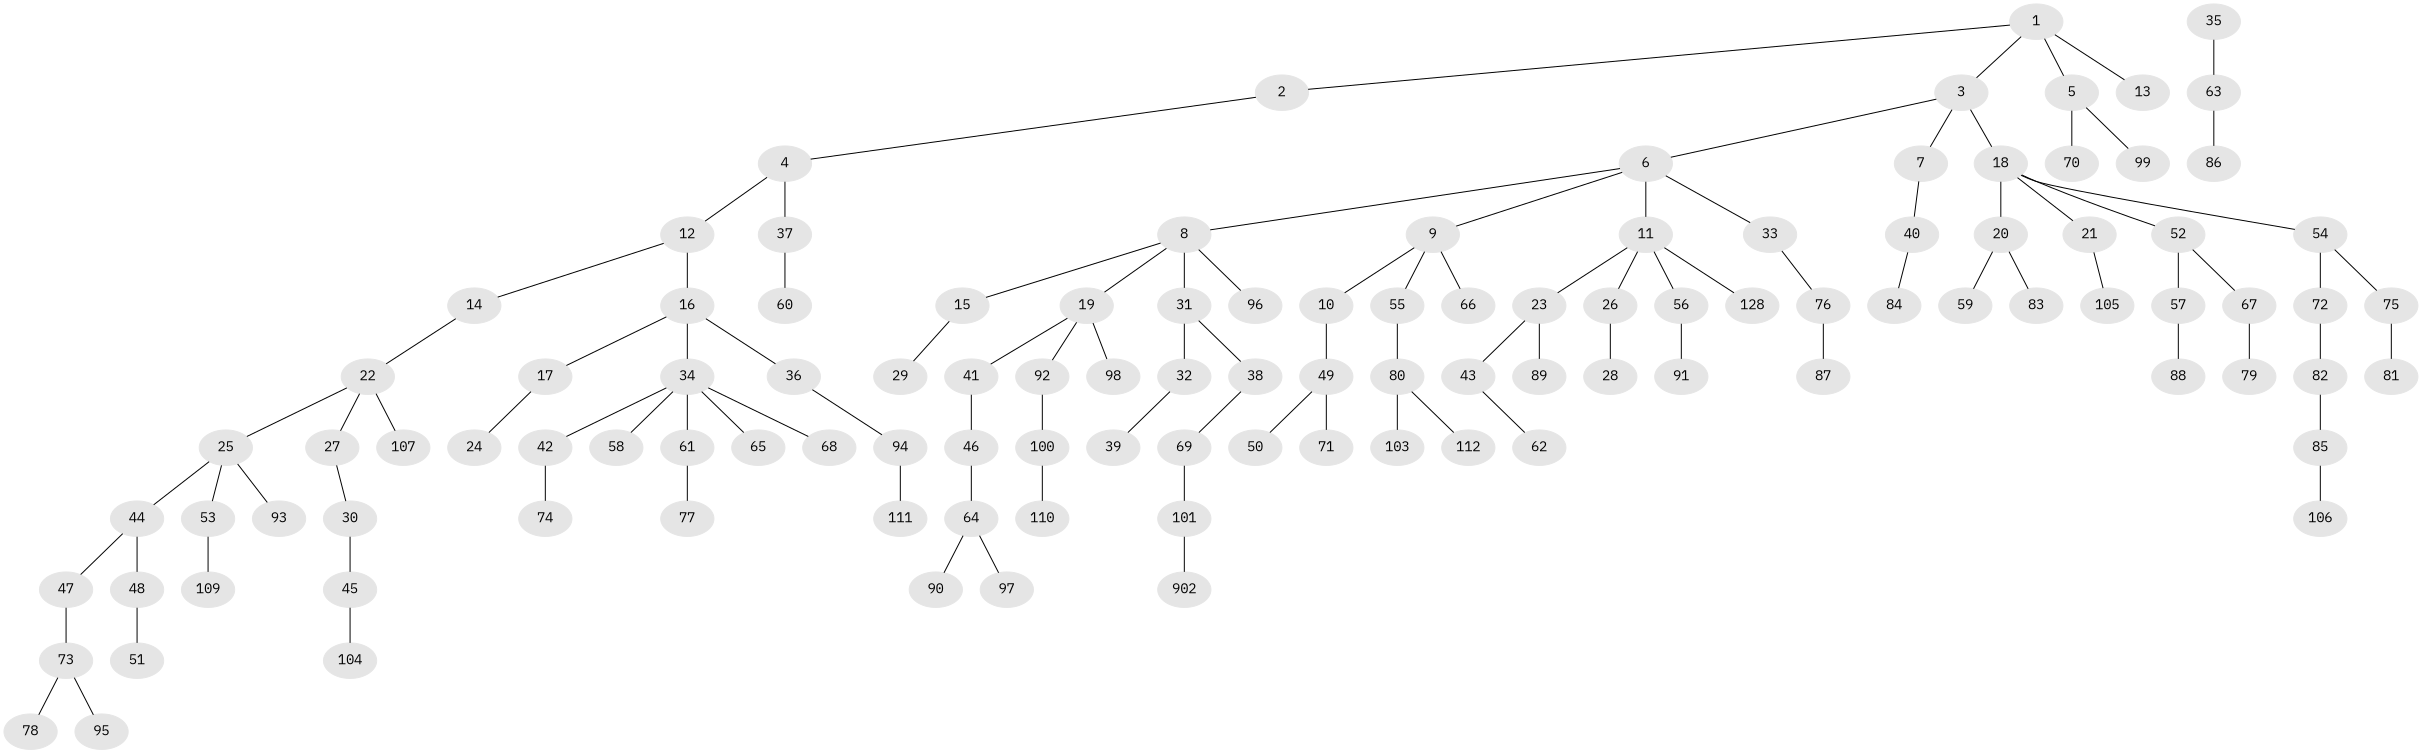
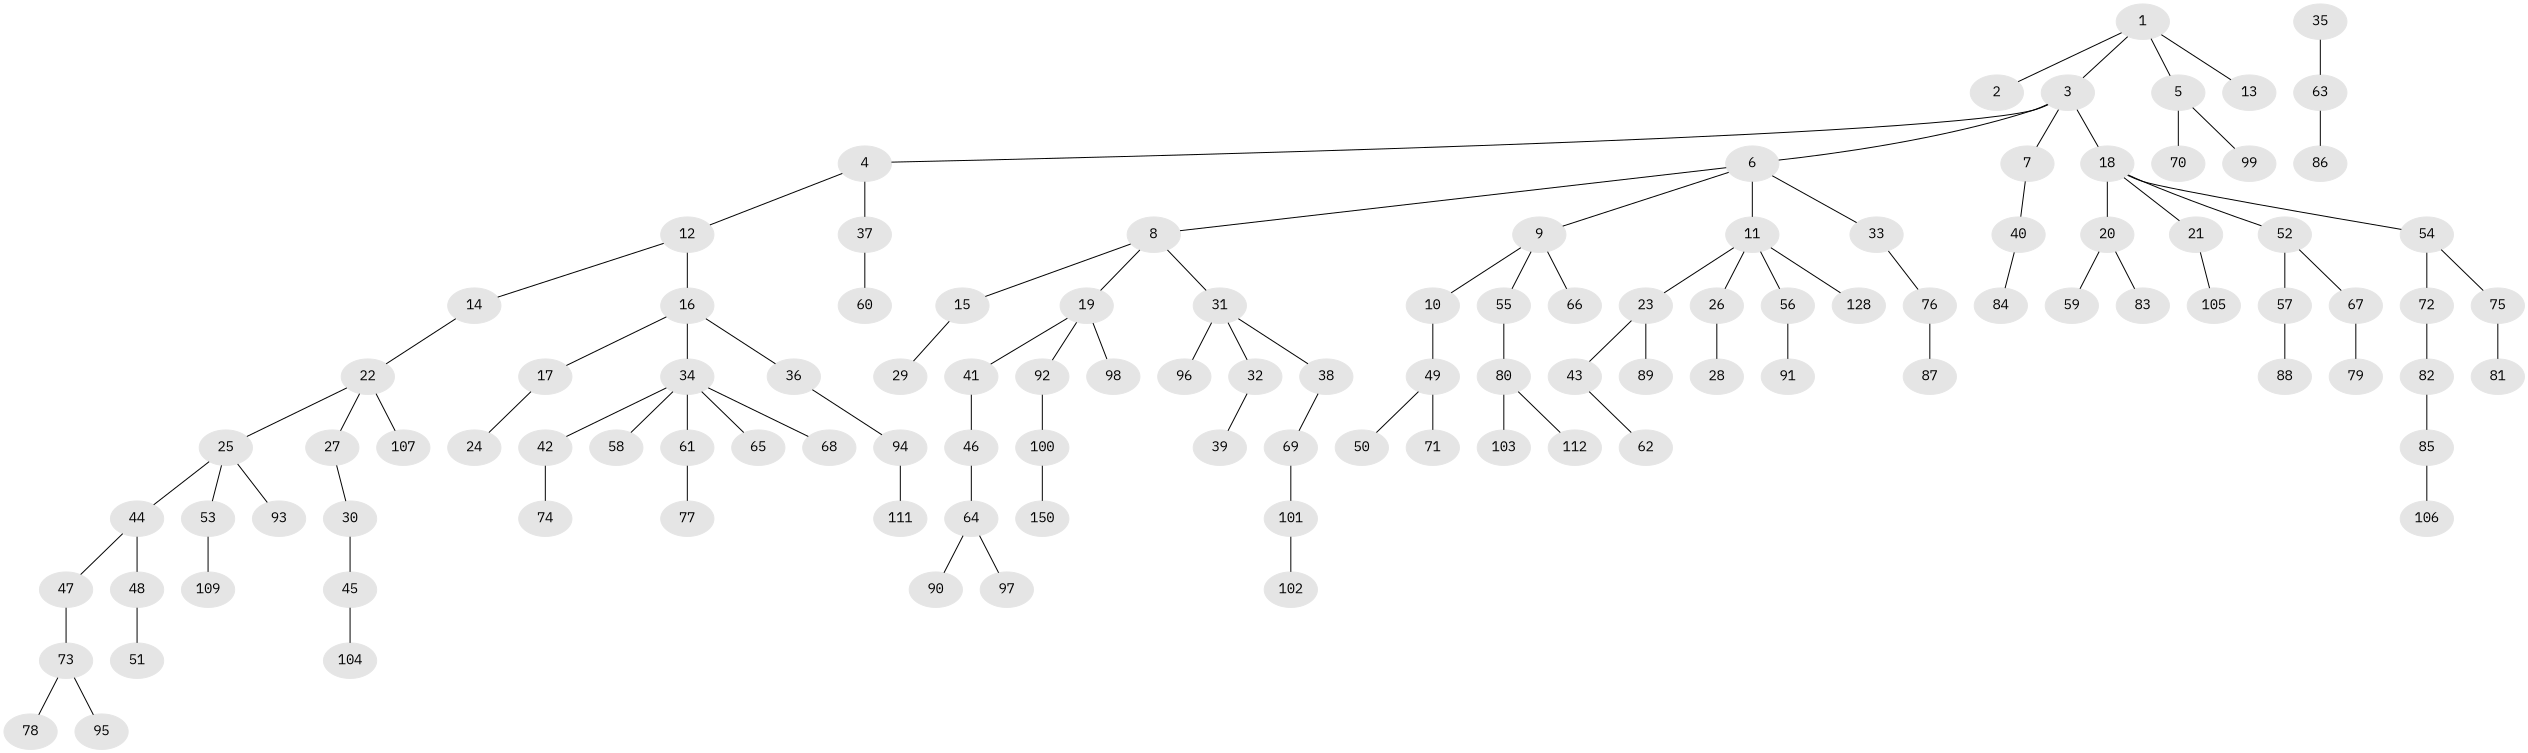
(1033, 128) -> (1471, 146)
(1220, 270) -> (1202, 341)
(1042, 519) -> (1042, 519)
(1184, 590) -> (1291, 590)
